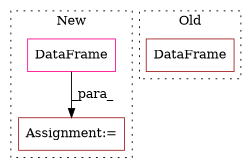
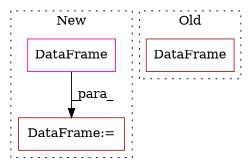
(72, 134) -> (72, 134)
